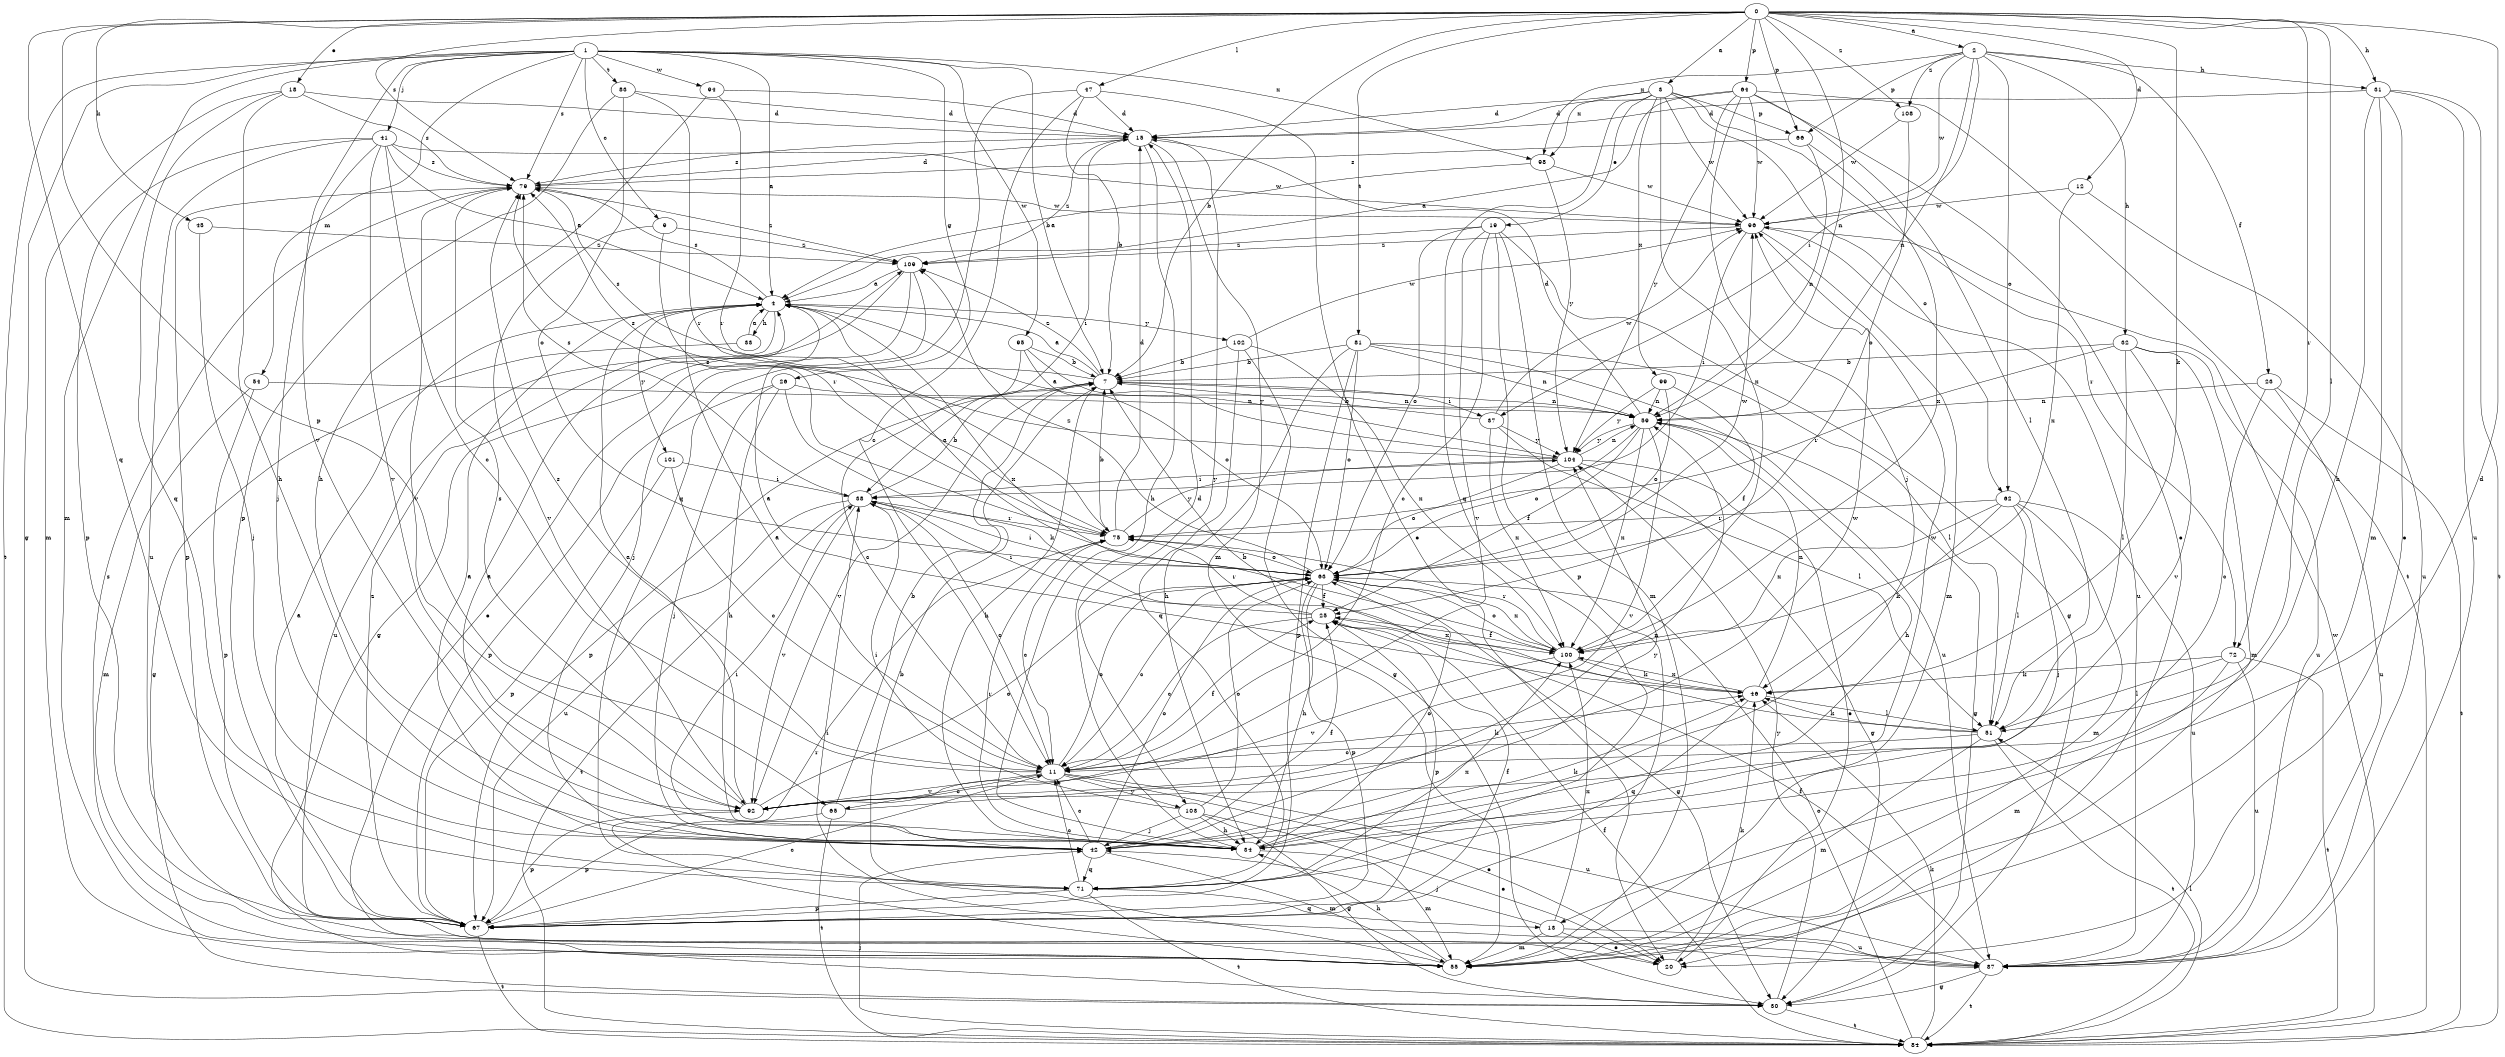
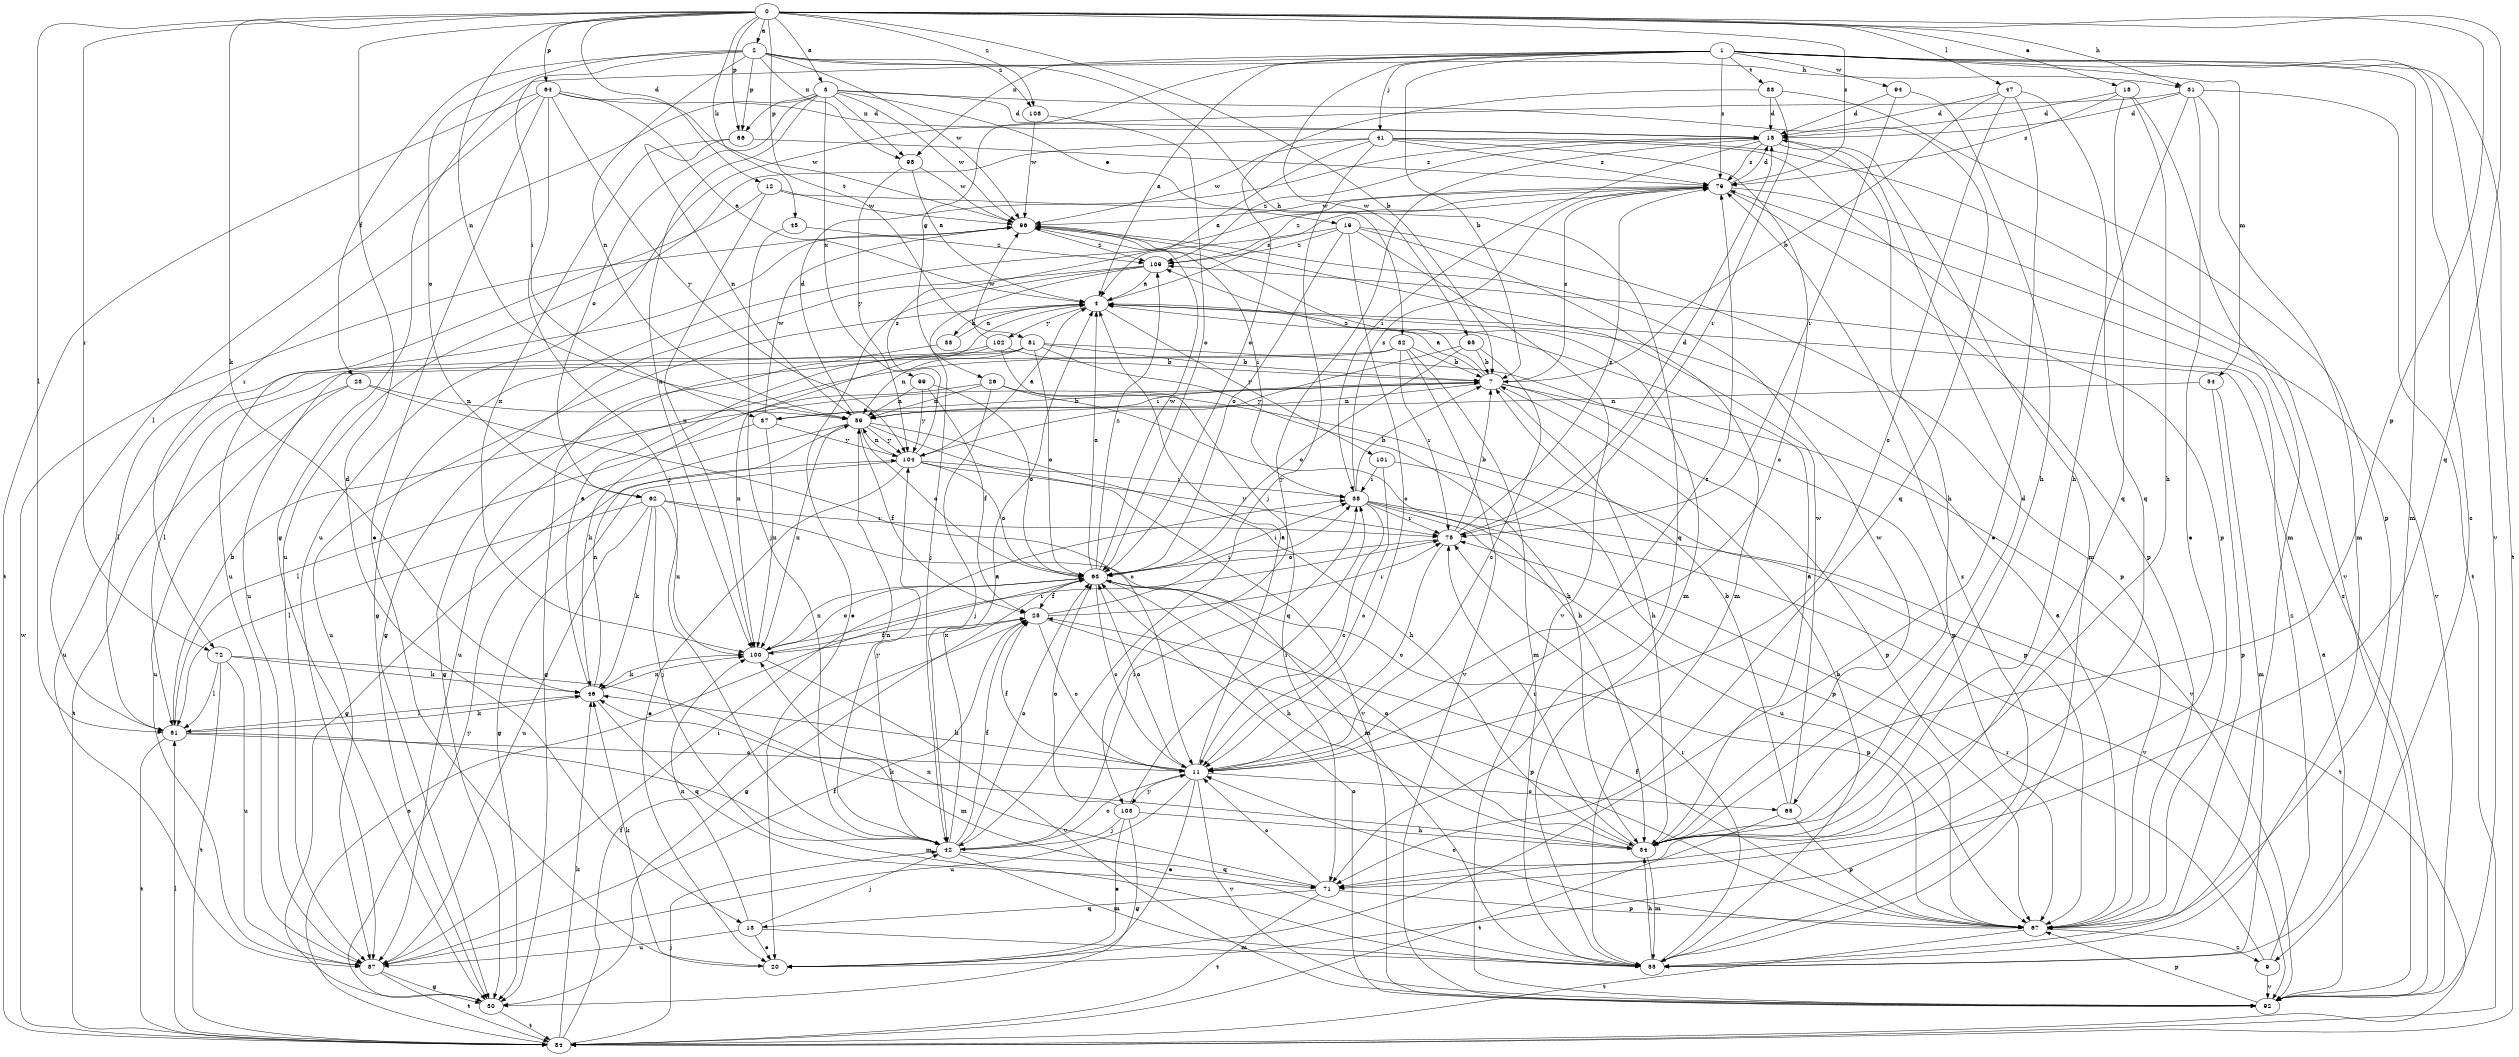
none -> (1592, 250)
(433, 469) -> (2153, 936)
(1276, 475) -> (1177, 497)
(1088, 539) -> none
